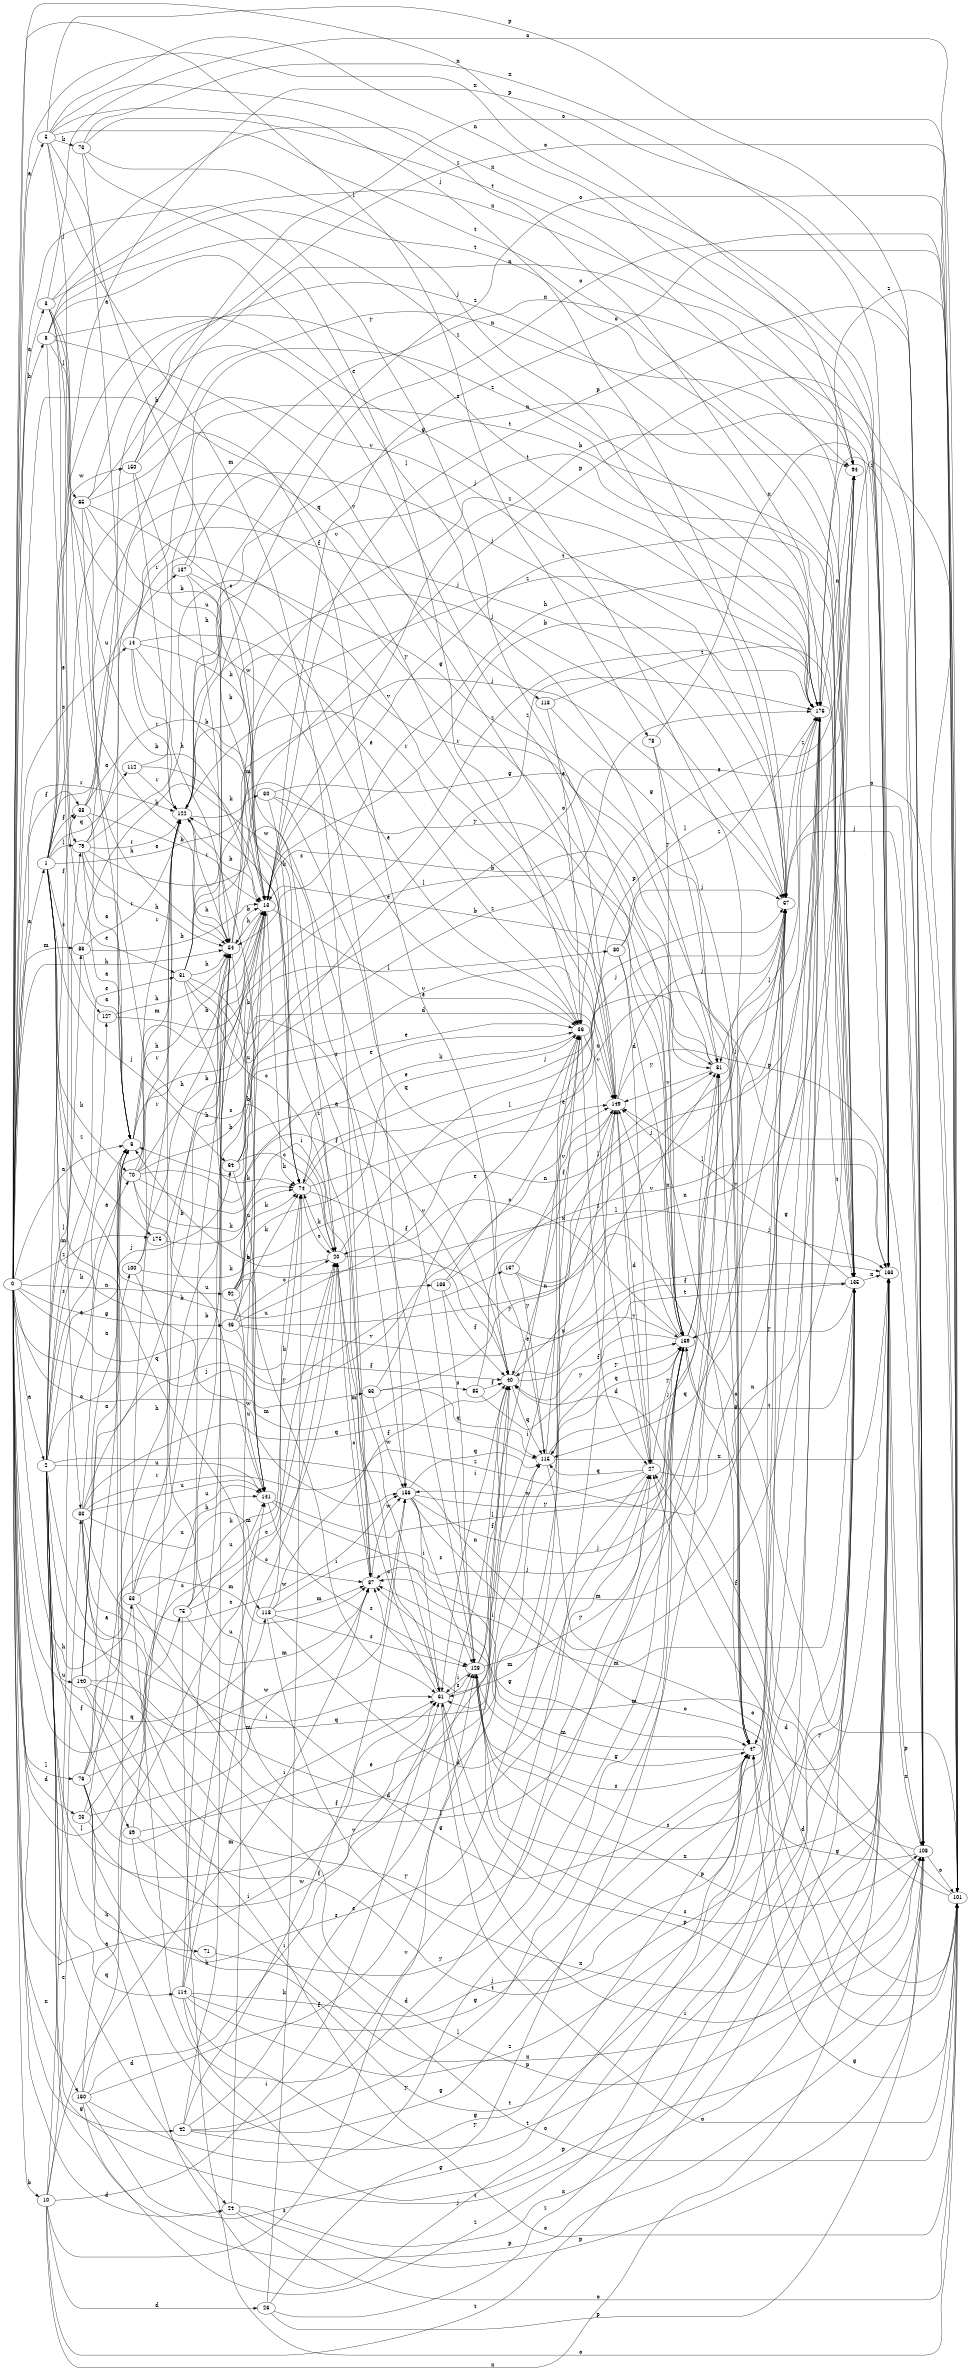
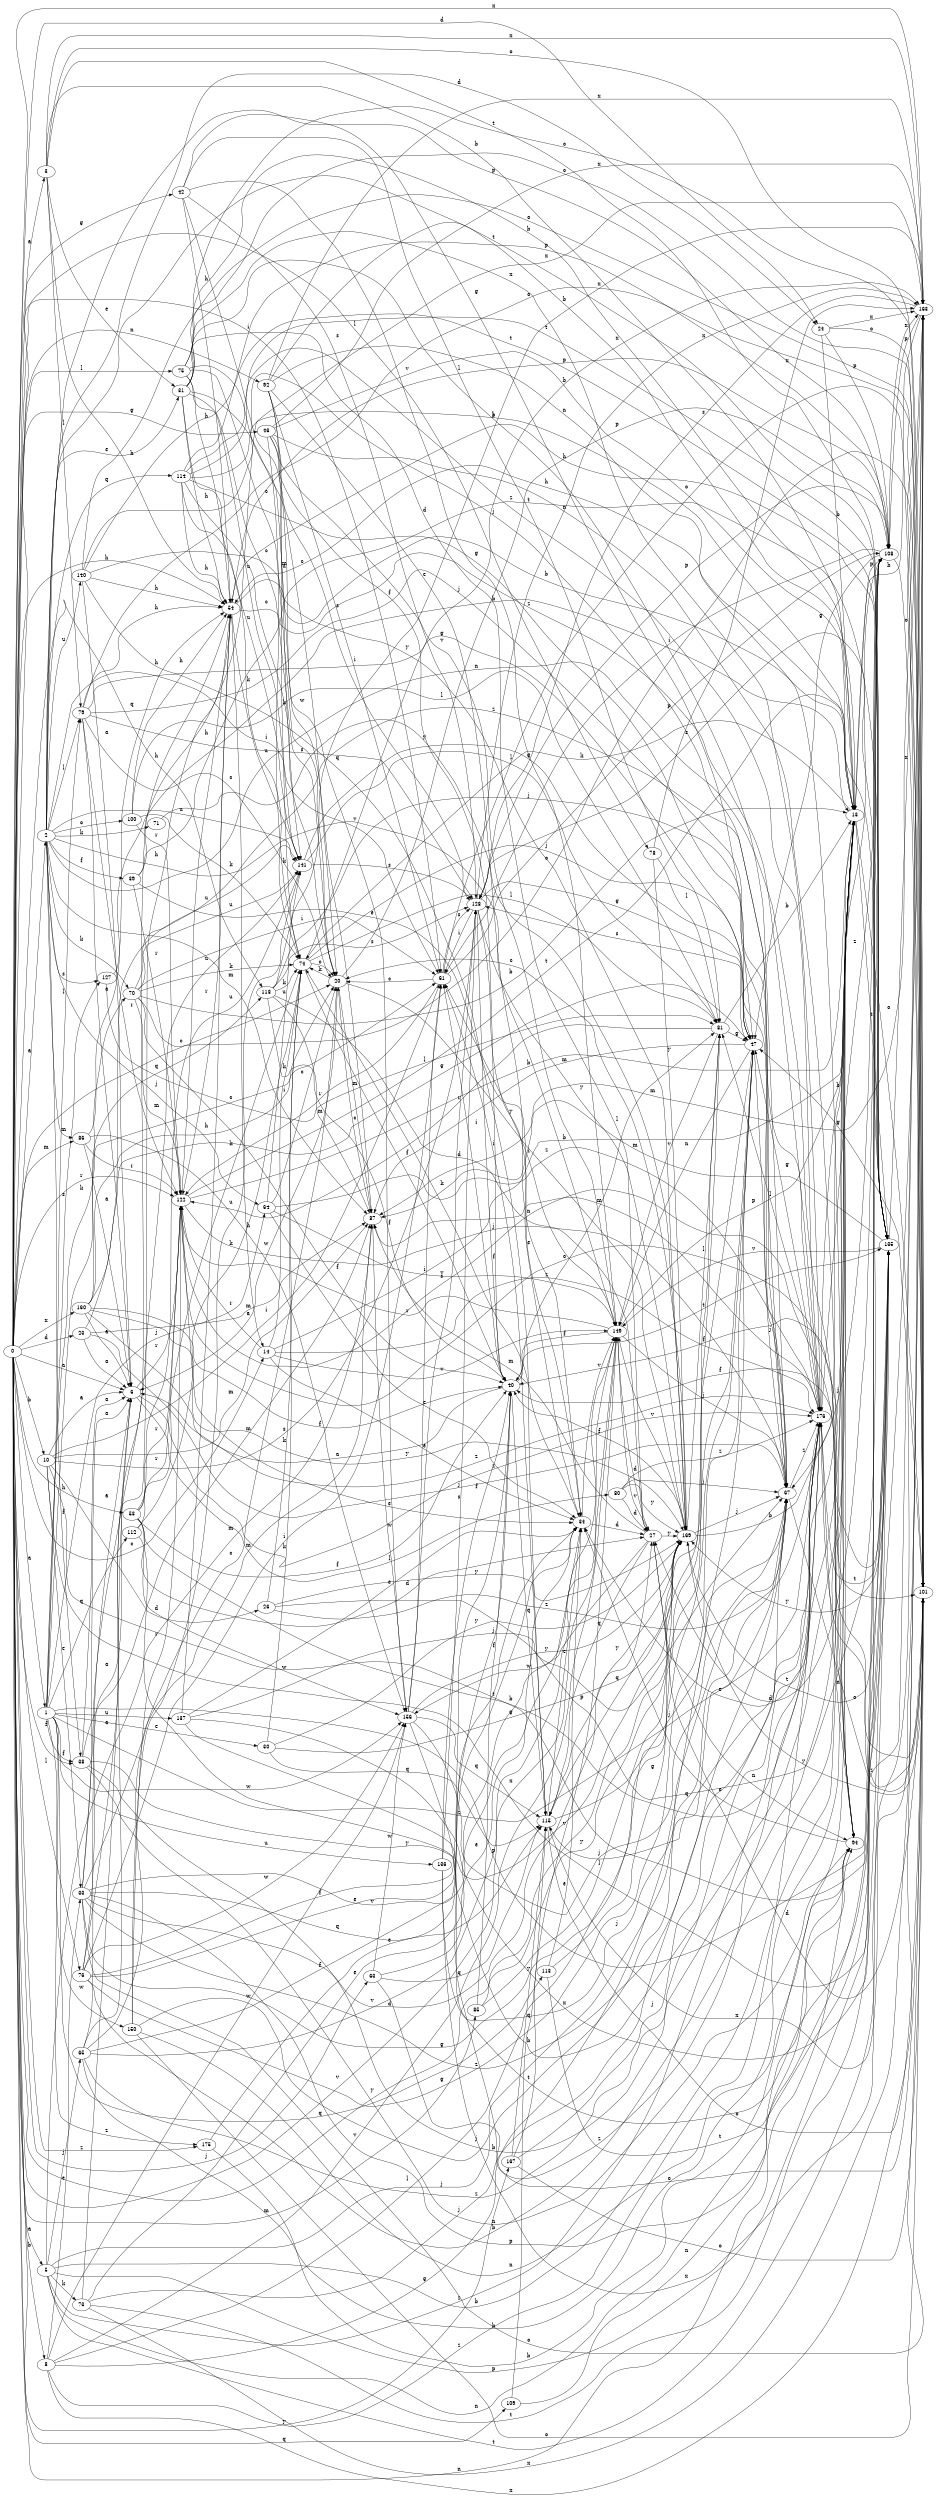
(510, 499) -> (511, 275)
(189, 788) -> (241, 980)
(581, 1030) -> (582, 1522)
none -> (511, 2404)
